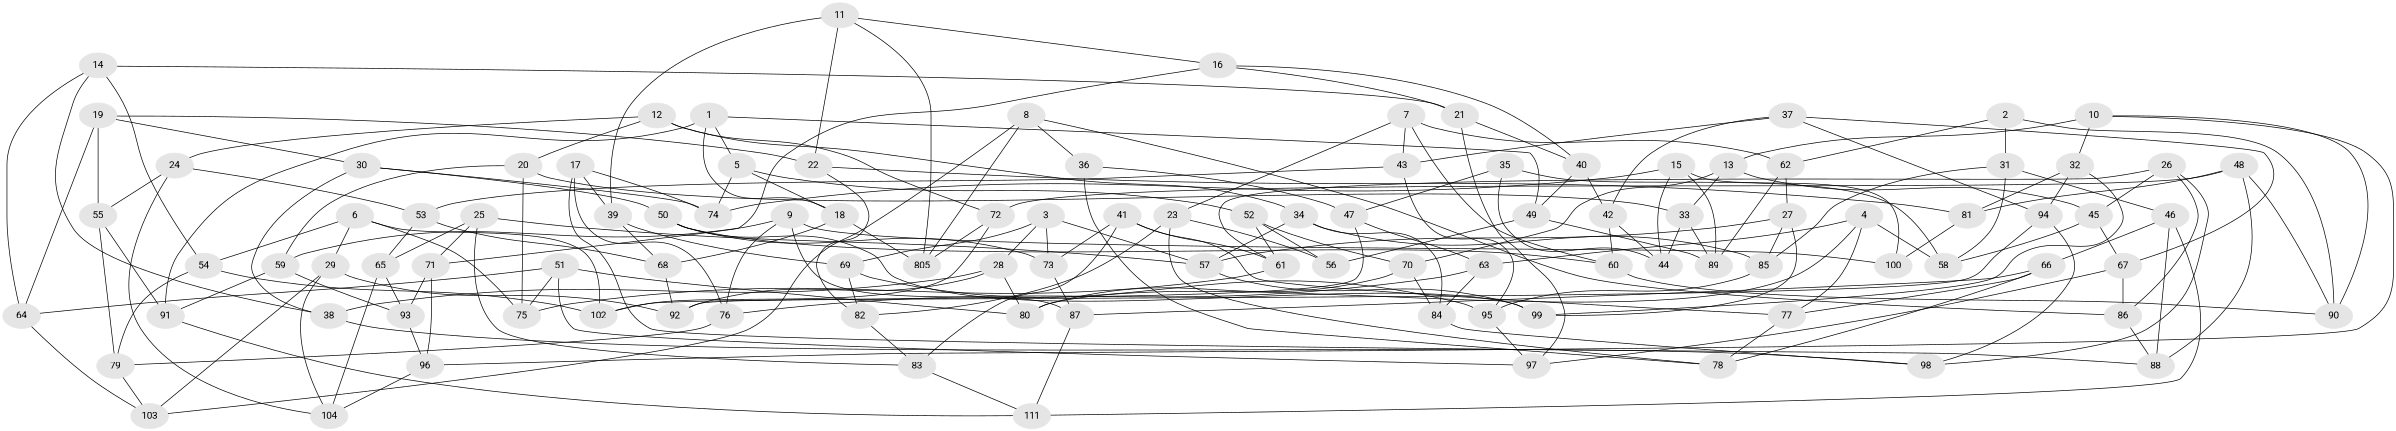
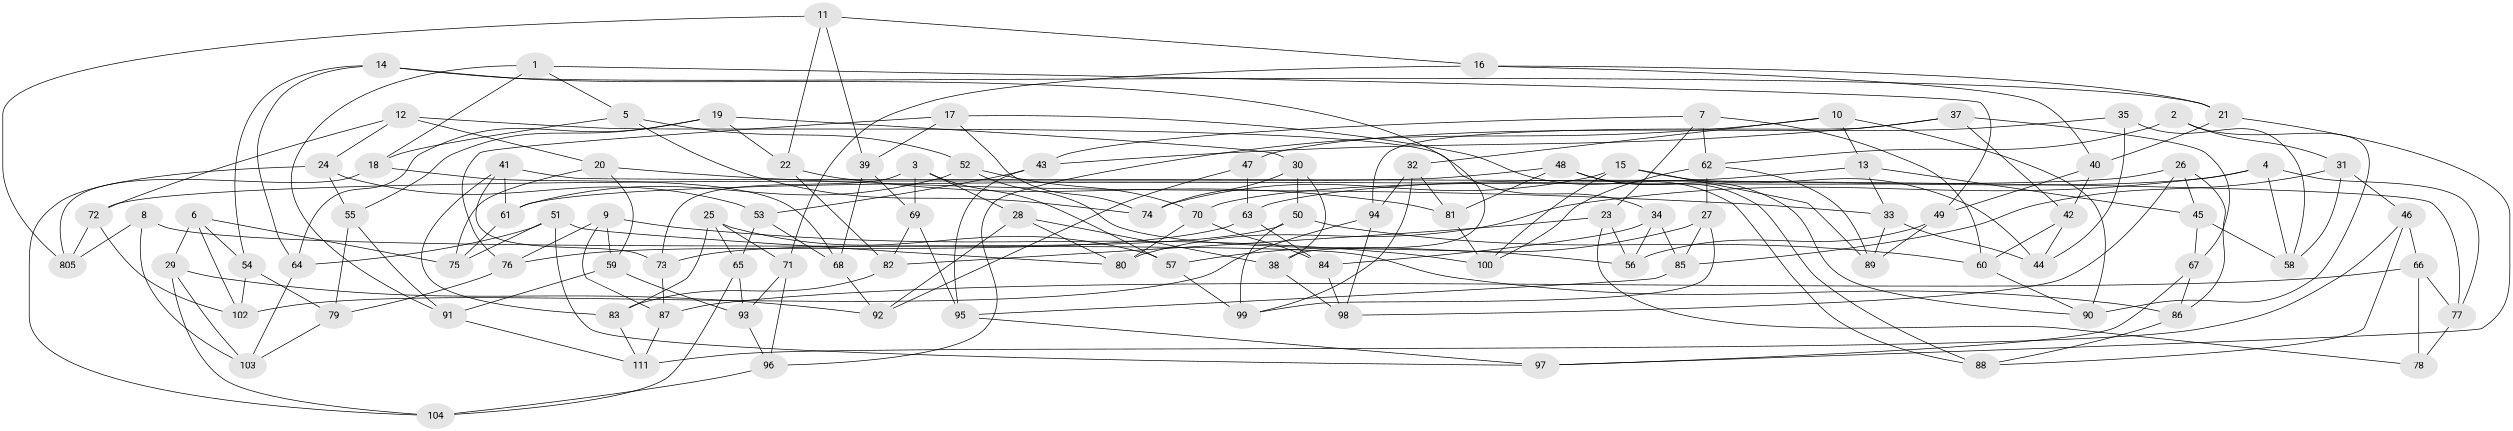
(1084, 166) -> none
none -> (1607, 191)
(1252, 241) -> (1644, 241)
